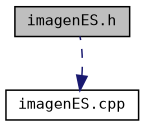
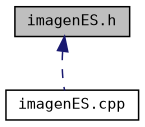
(82, 56) -> (62, 71)
